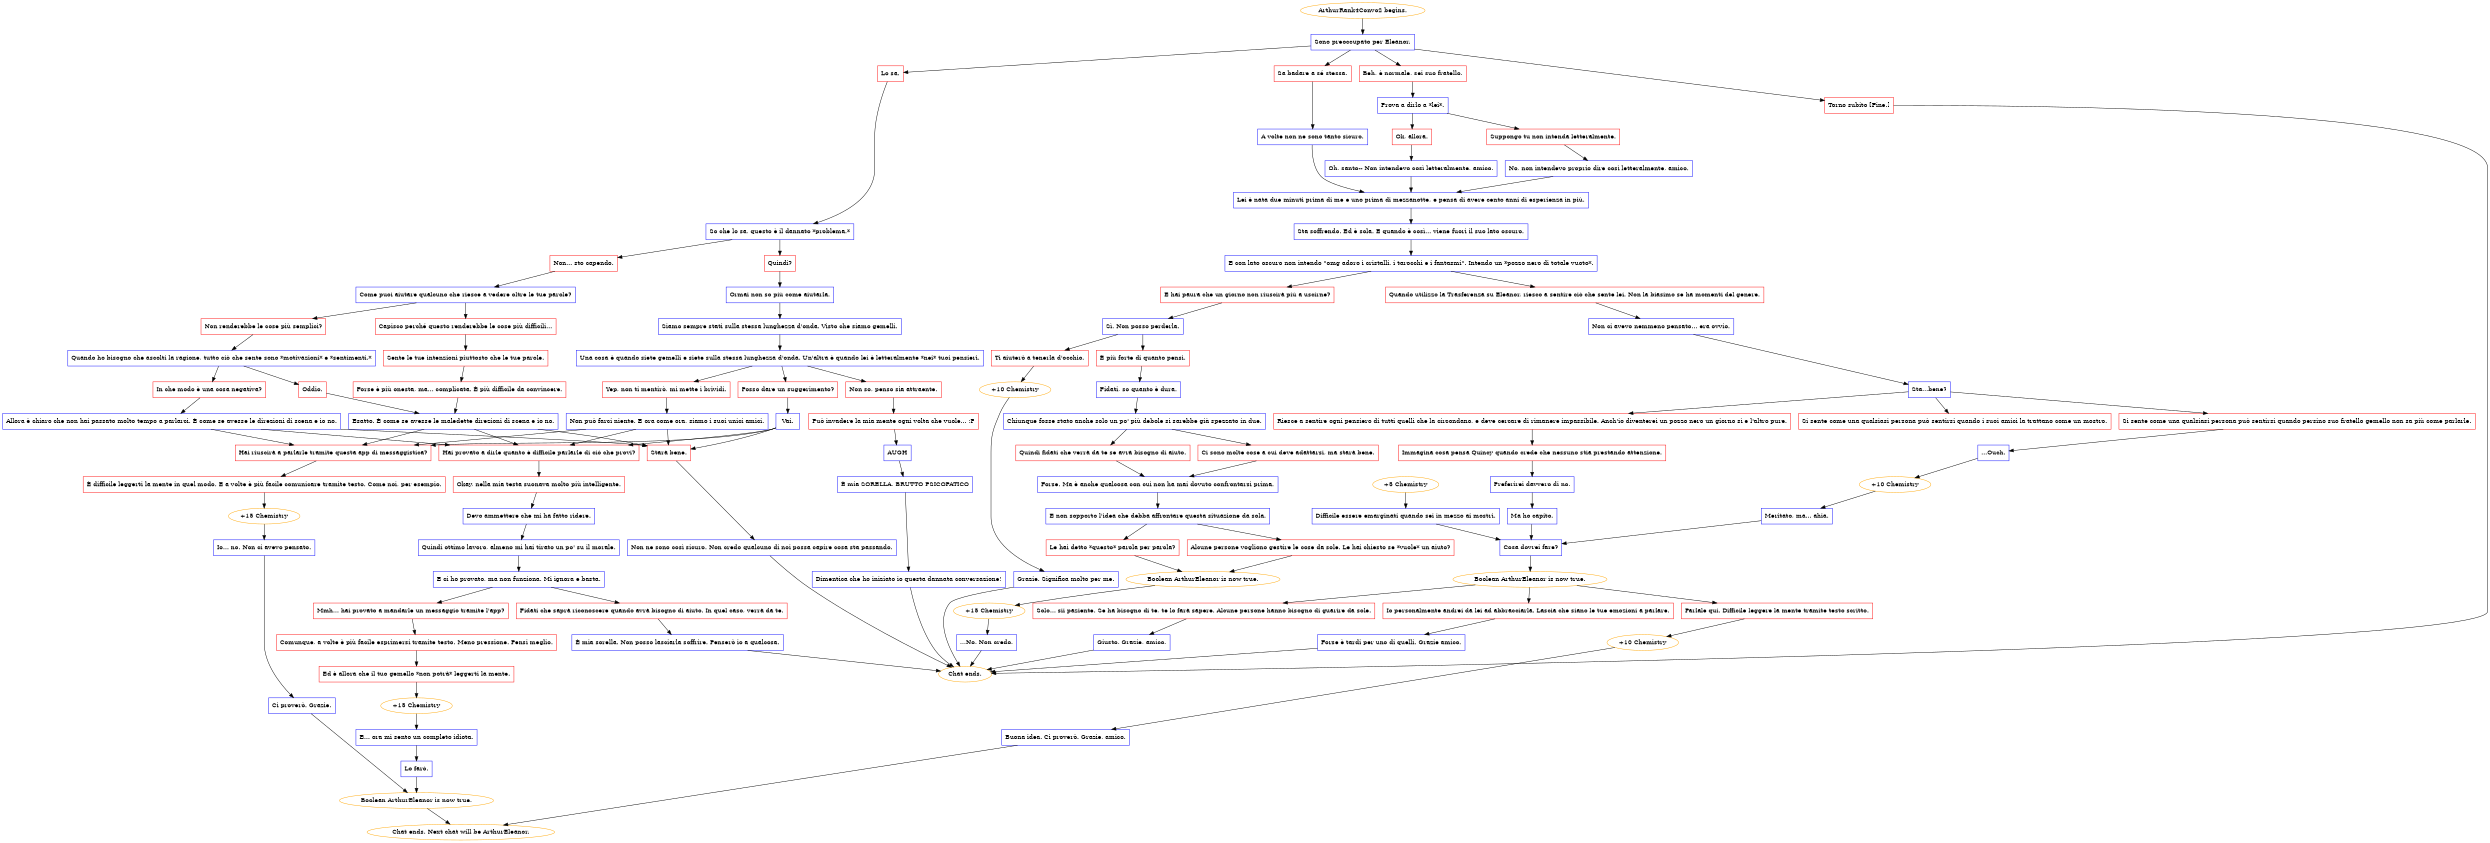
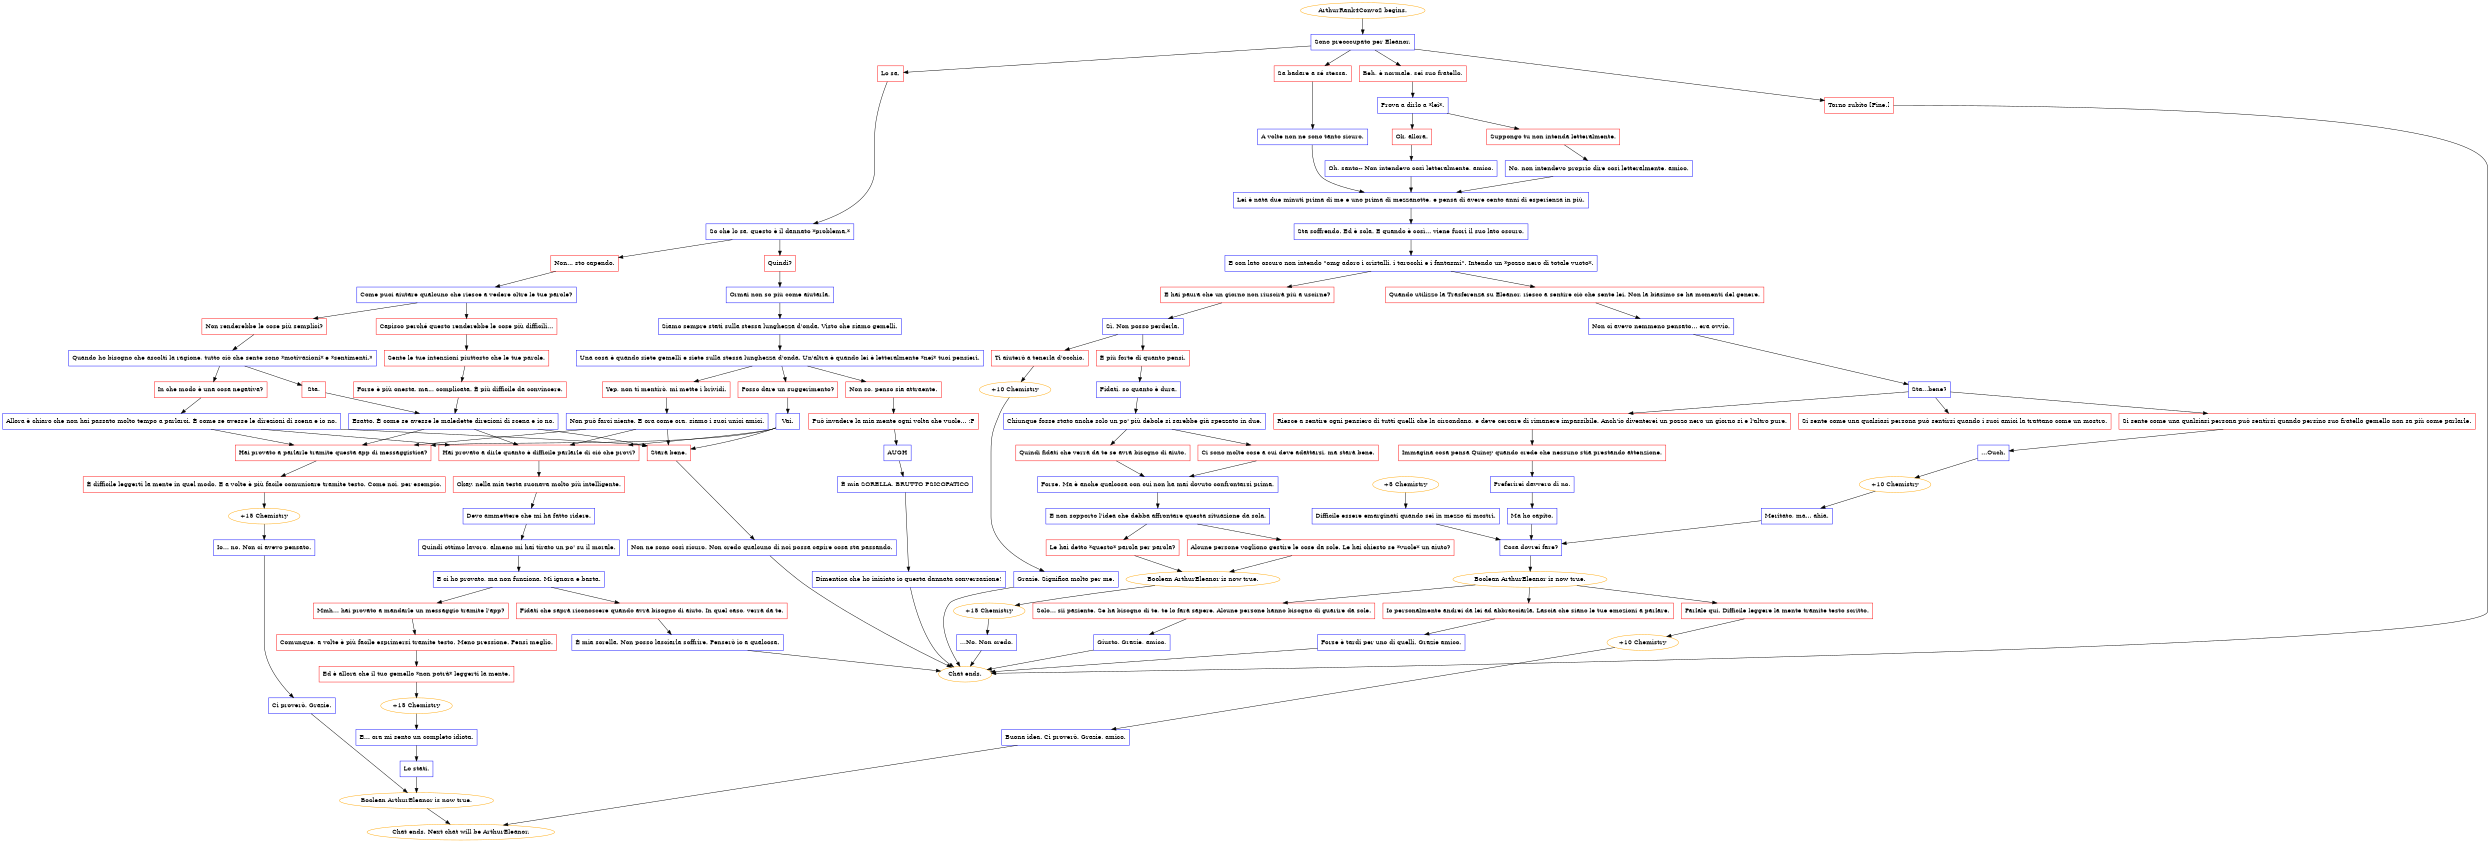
(312, 390) -> (314, 390)
(333, 453) -> (333, 453)
(417, 769) -> (417, 769)
